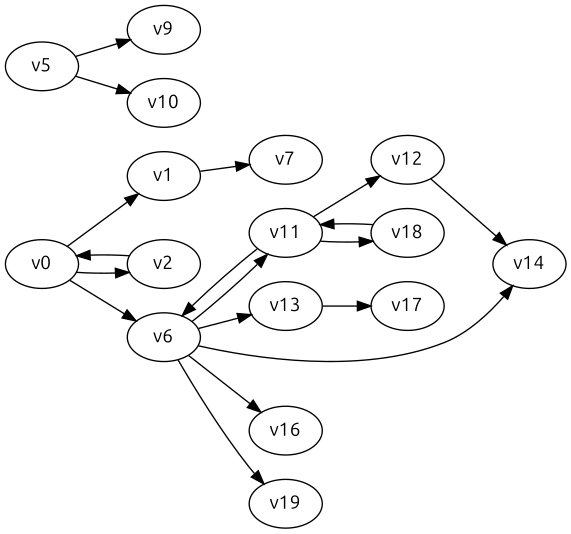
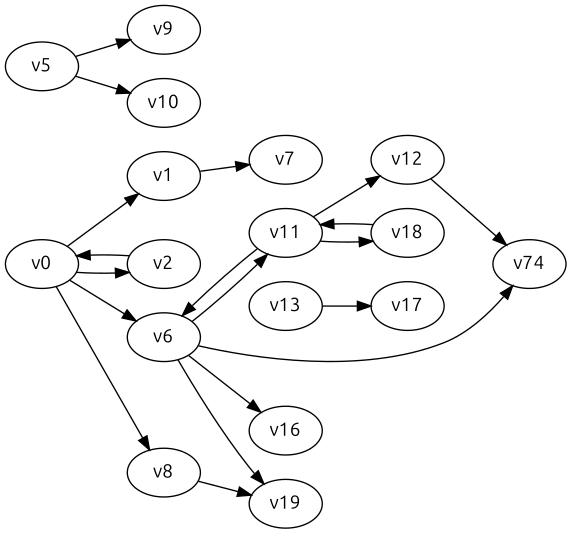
(529, 264) -> (529, 264)
(218, 323) -> none
none -> (164, 473)
